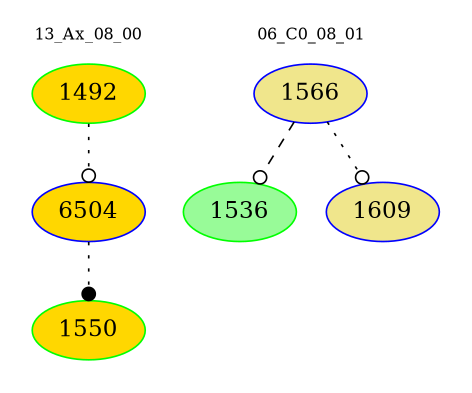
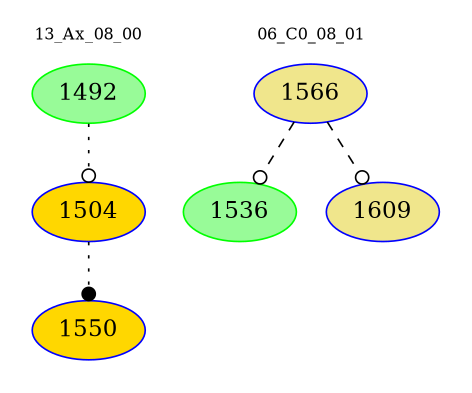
(89, 94) -> (89, 94)
(343, 147) -> (343, 147)
(89, 212) -> (89, 212)
(89, 330) -> (89, 330)
